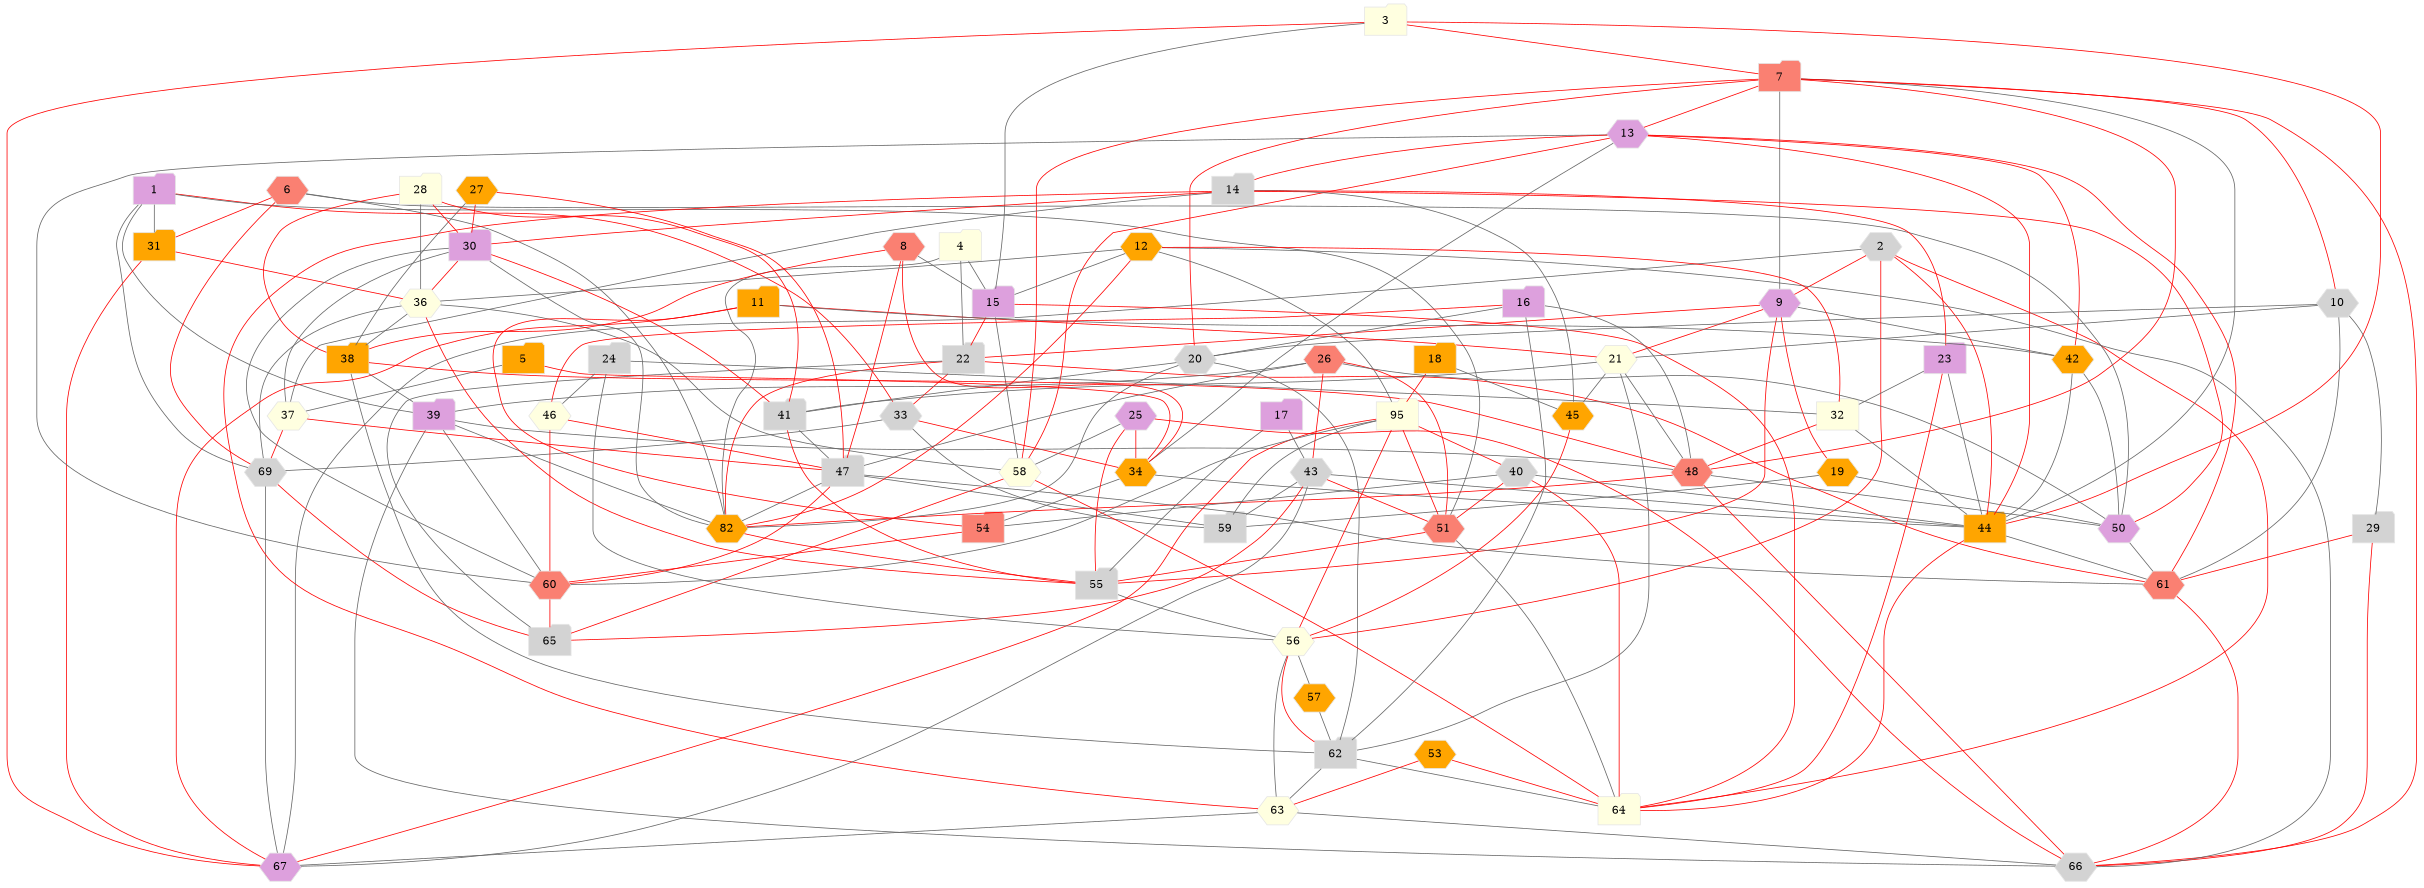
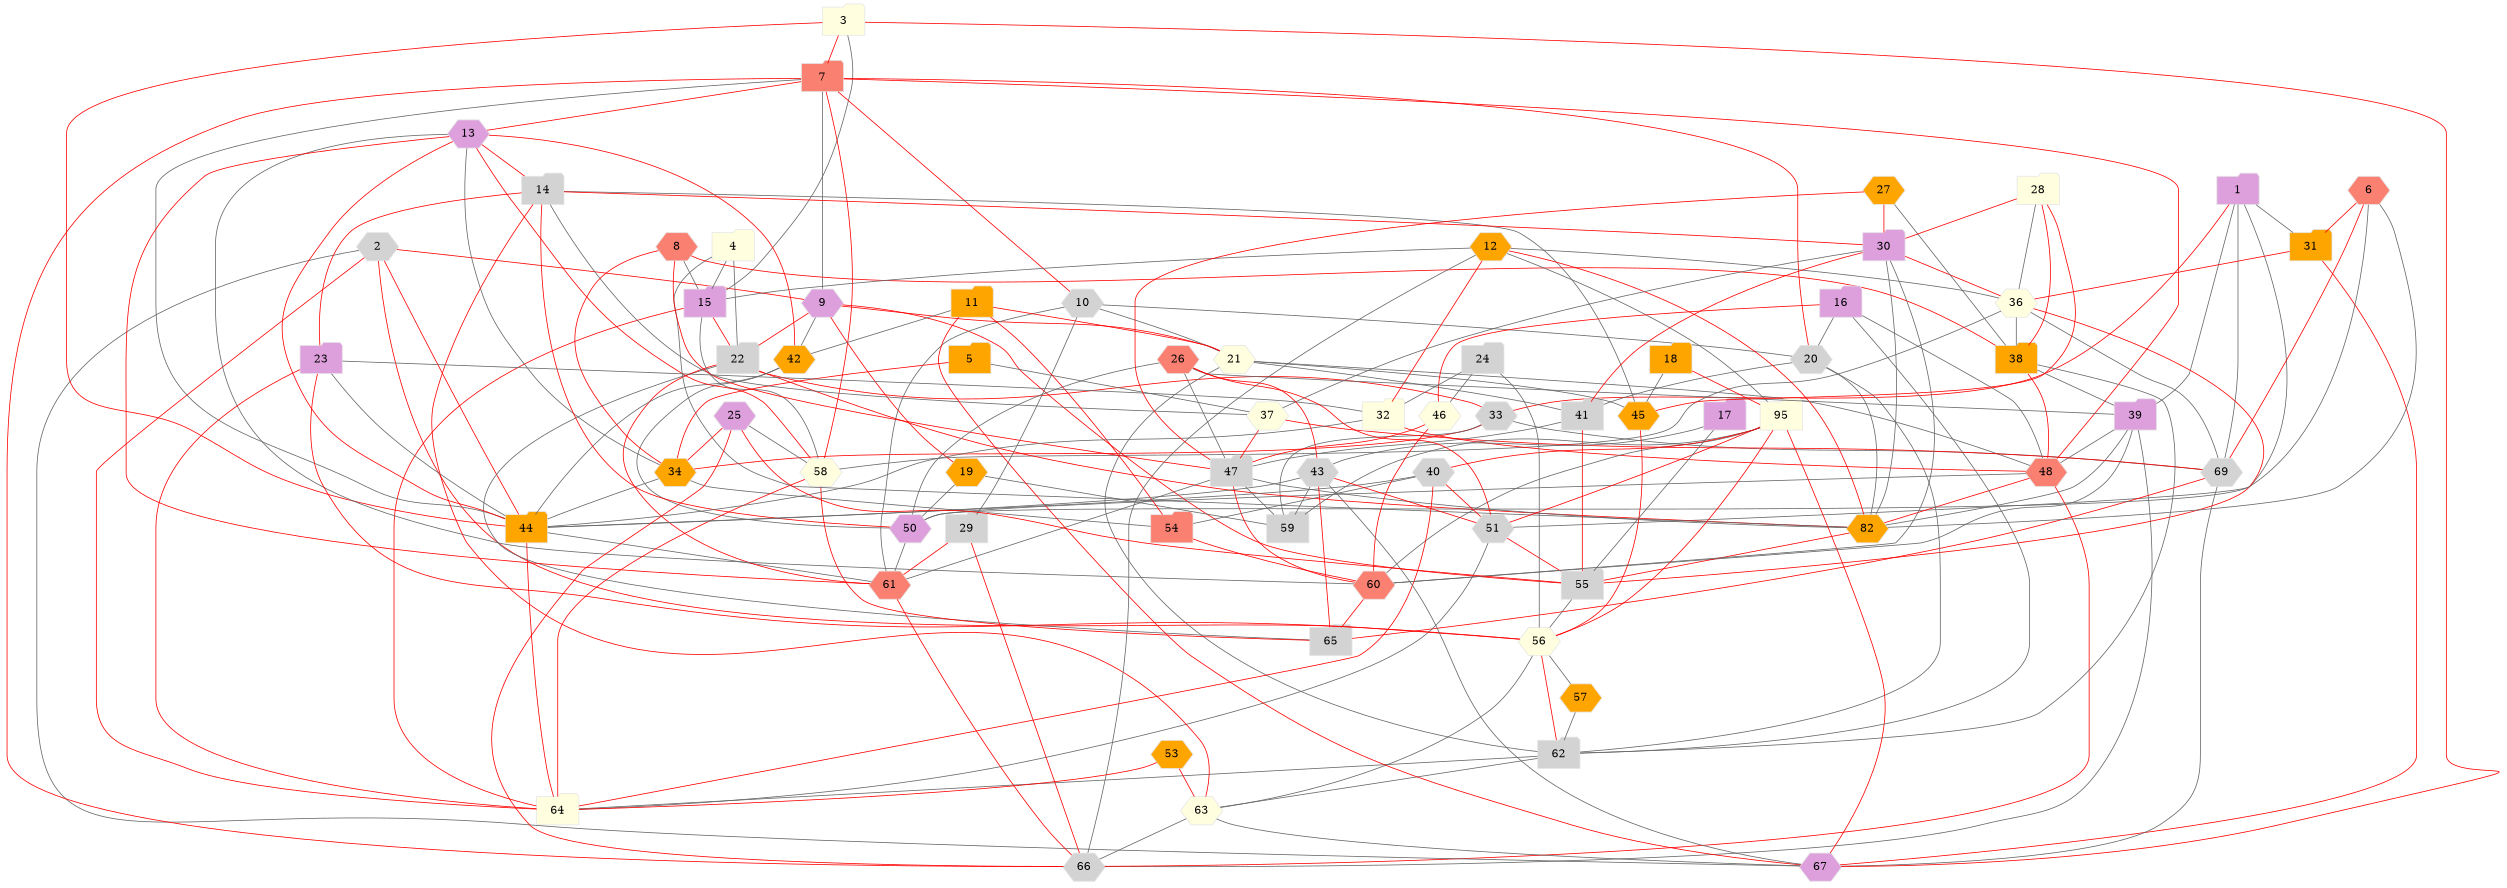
(634, 218) -> (2061, 355)
(1444, 529) -> (1493, 529)
none -> (743, 617)
